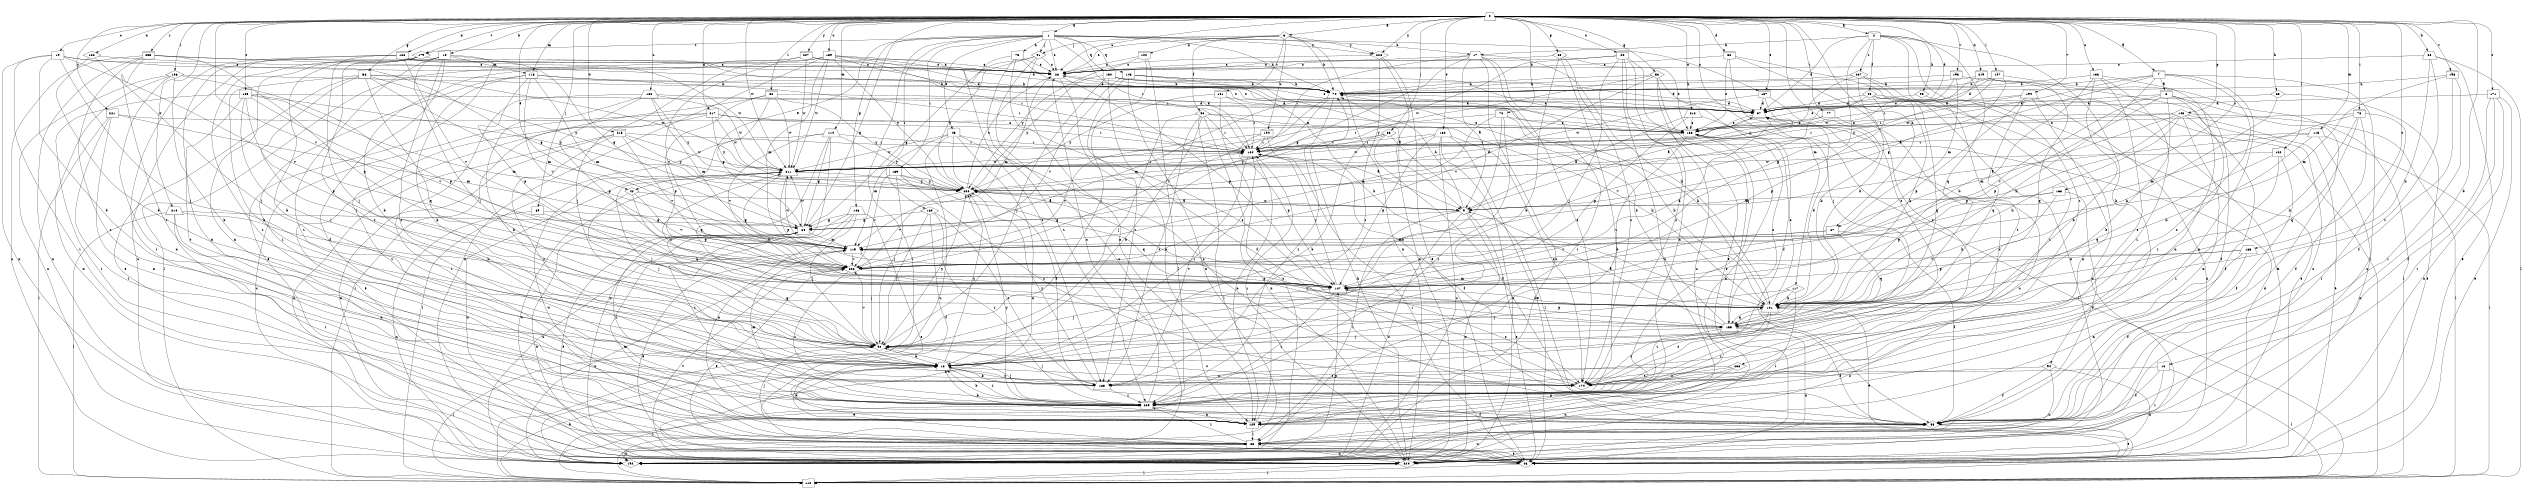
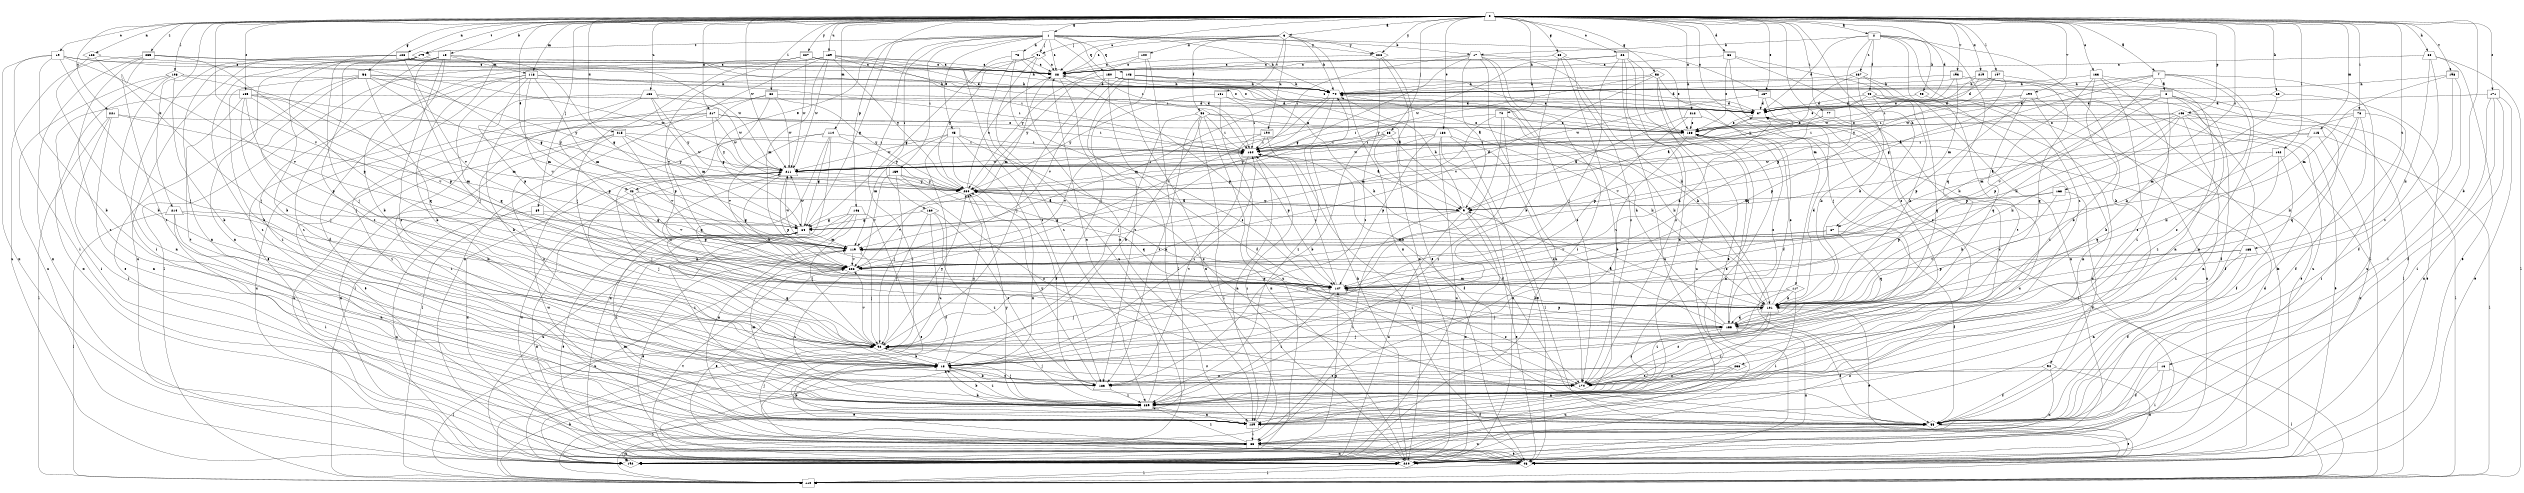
none -> (1048, 296)
